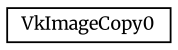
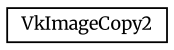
(89, 25) -> (87, 25)
